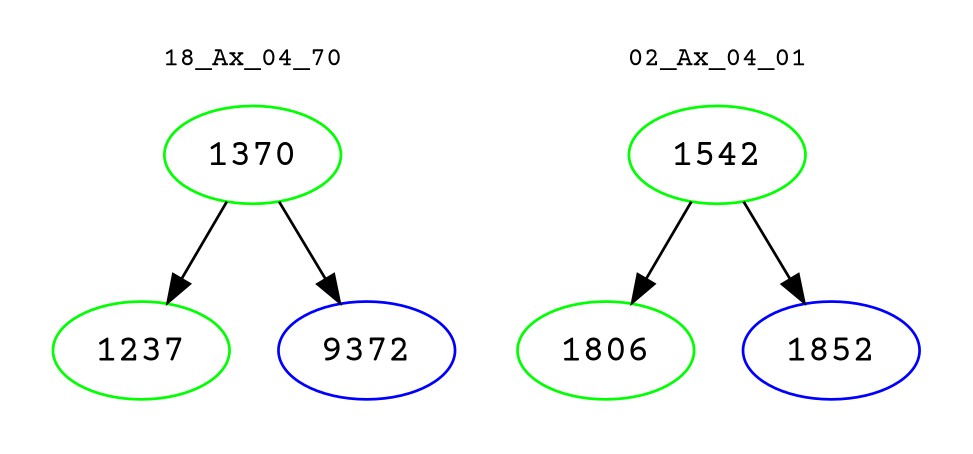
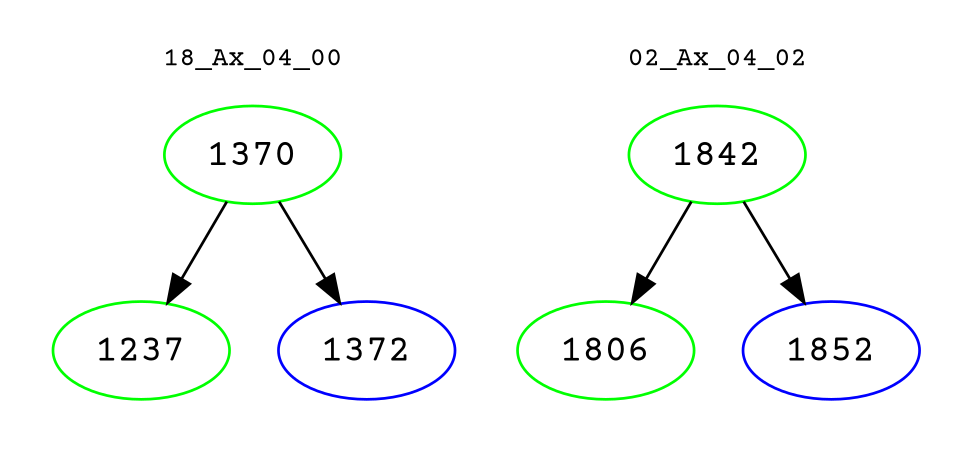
(254, 58) -> (254, 58)
(719, 58) -> (719, 58)
(717, 155) -> (717, 155)
(367, 350) -> (367, 350)
